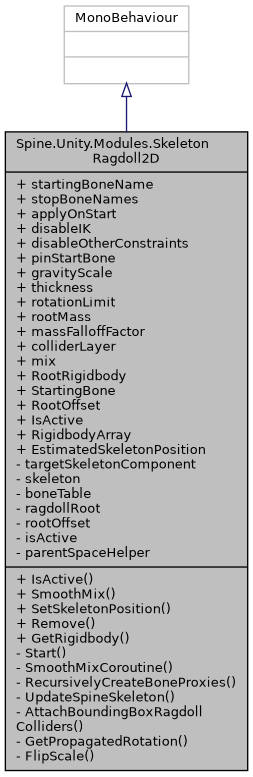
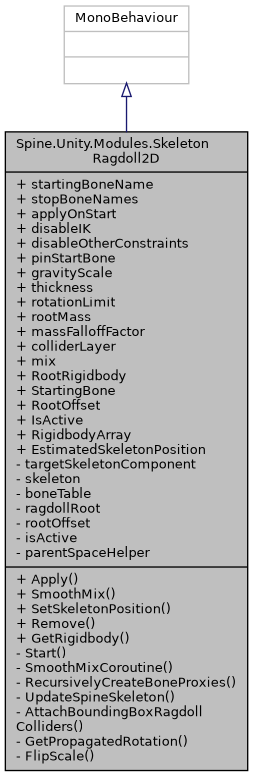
(55, 580) -> (48, 580)
